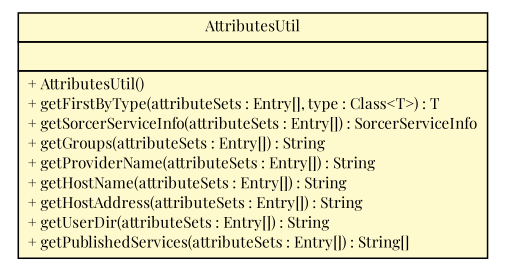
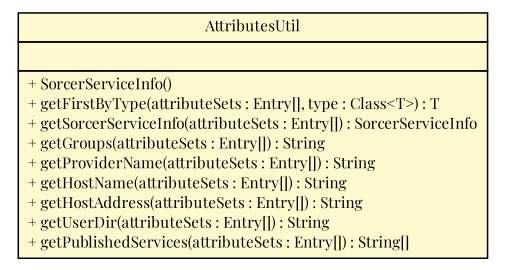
(87, 85) -> (101, 85)
